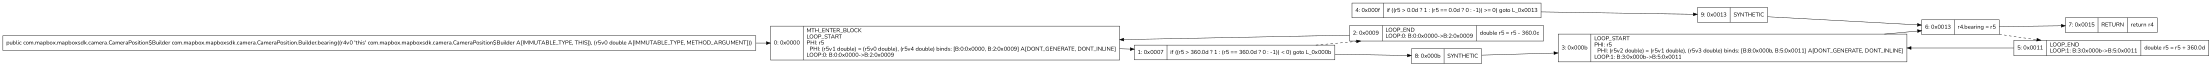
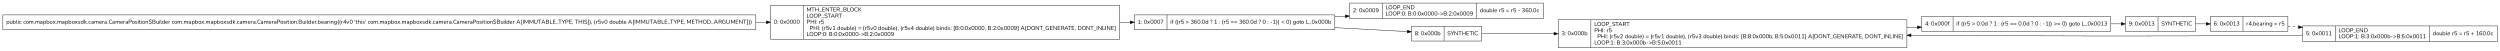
(2111, 25) -> none
(1901, 33) -> (1912, 27)
(1237, 37) -> none
(1336, 43) -> (1340, 17)
(2175, 48) -> (2463, 33)
